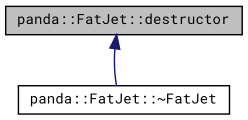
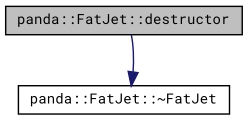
(115, 67) -> (133, 53)
